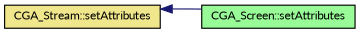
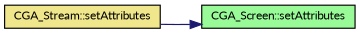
(187, 9) -> (175, 24)
